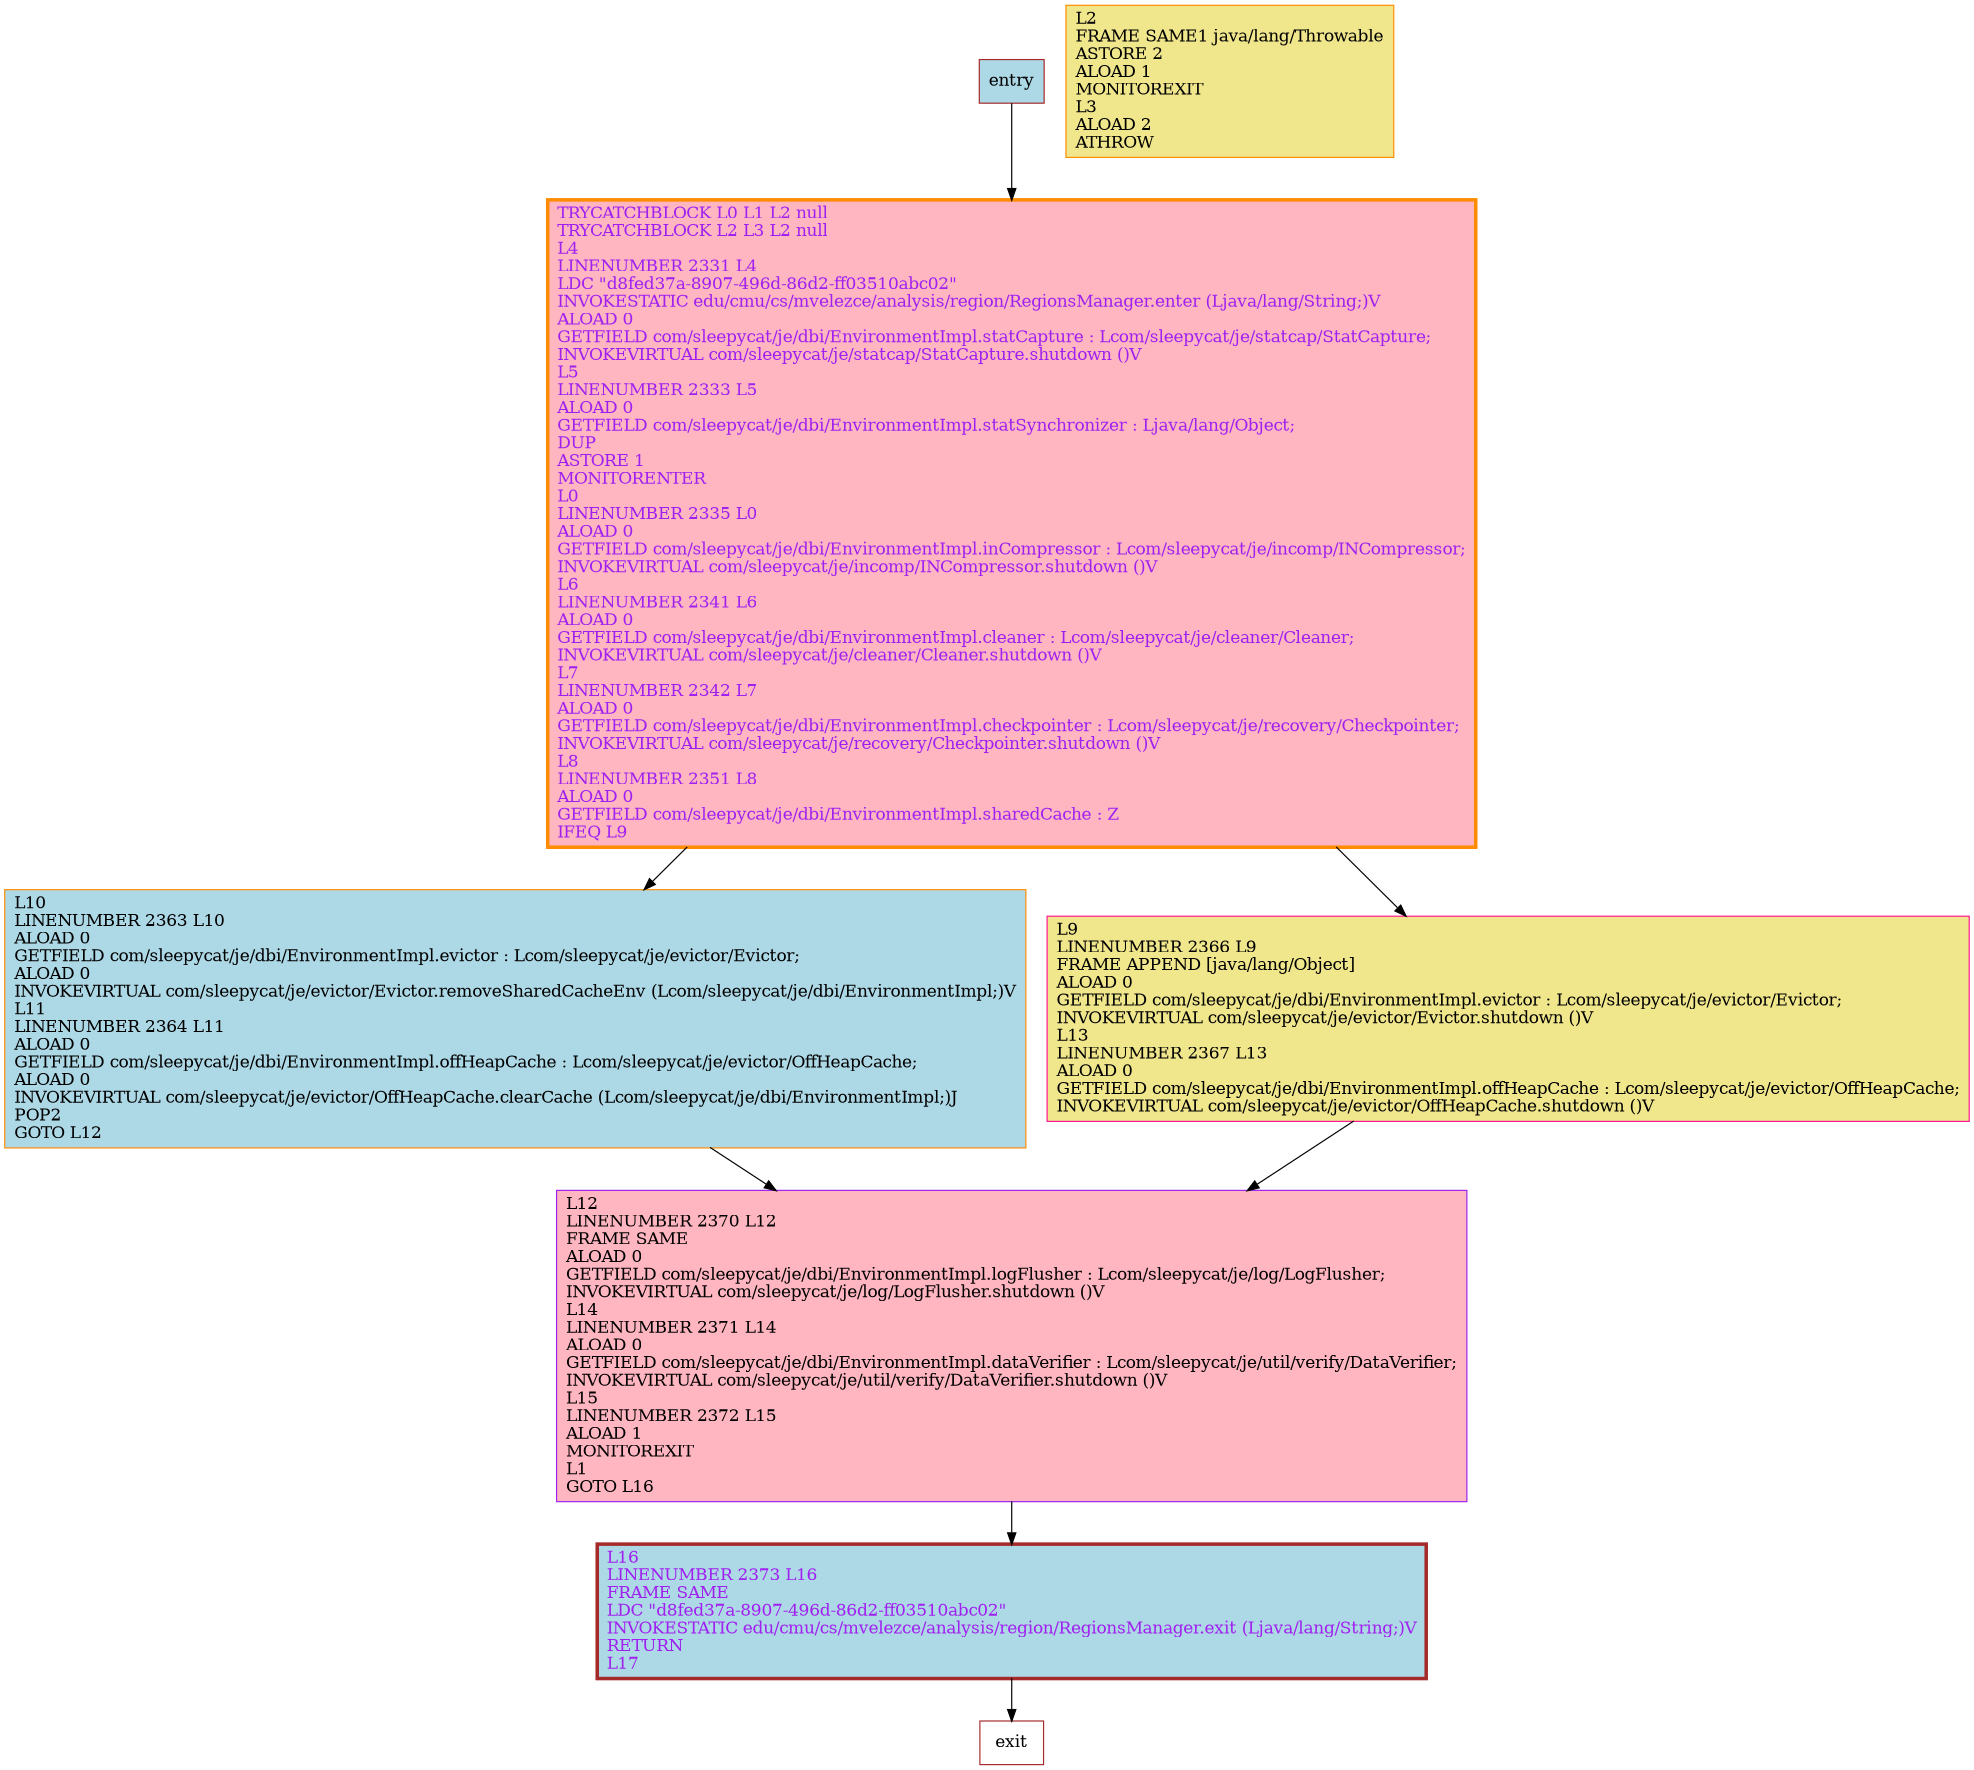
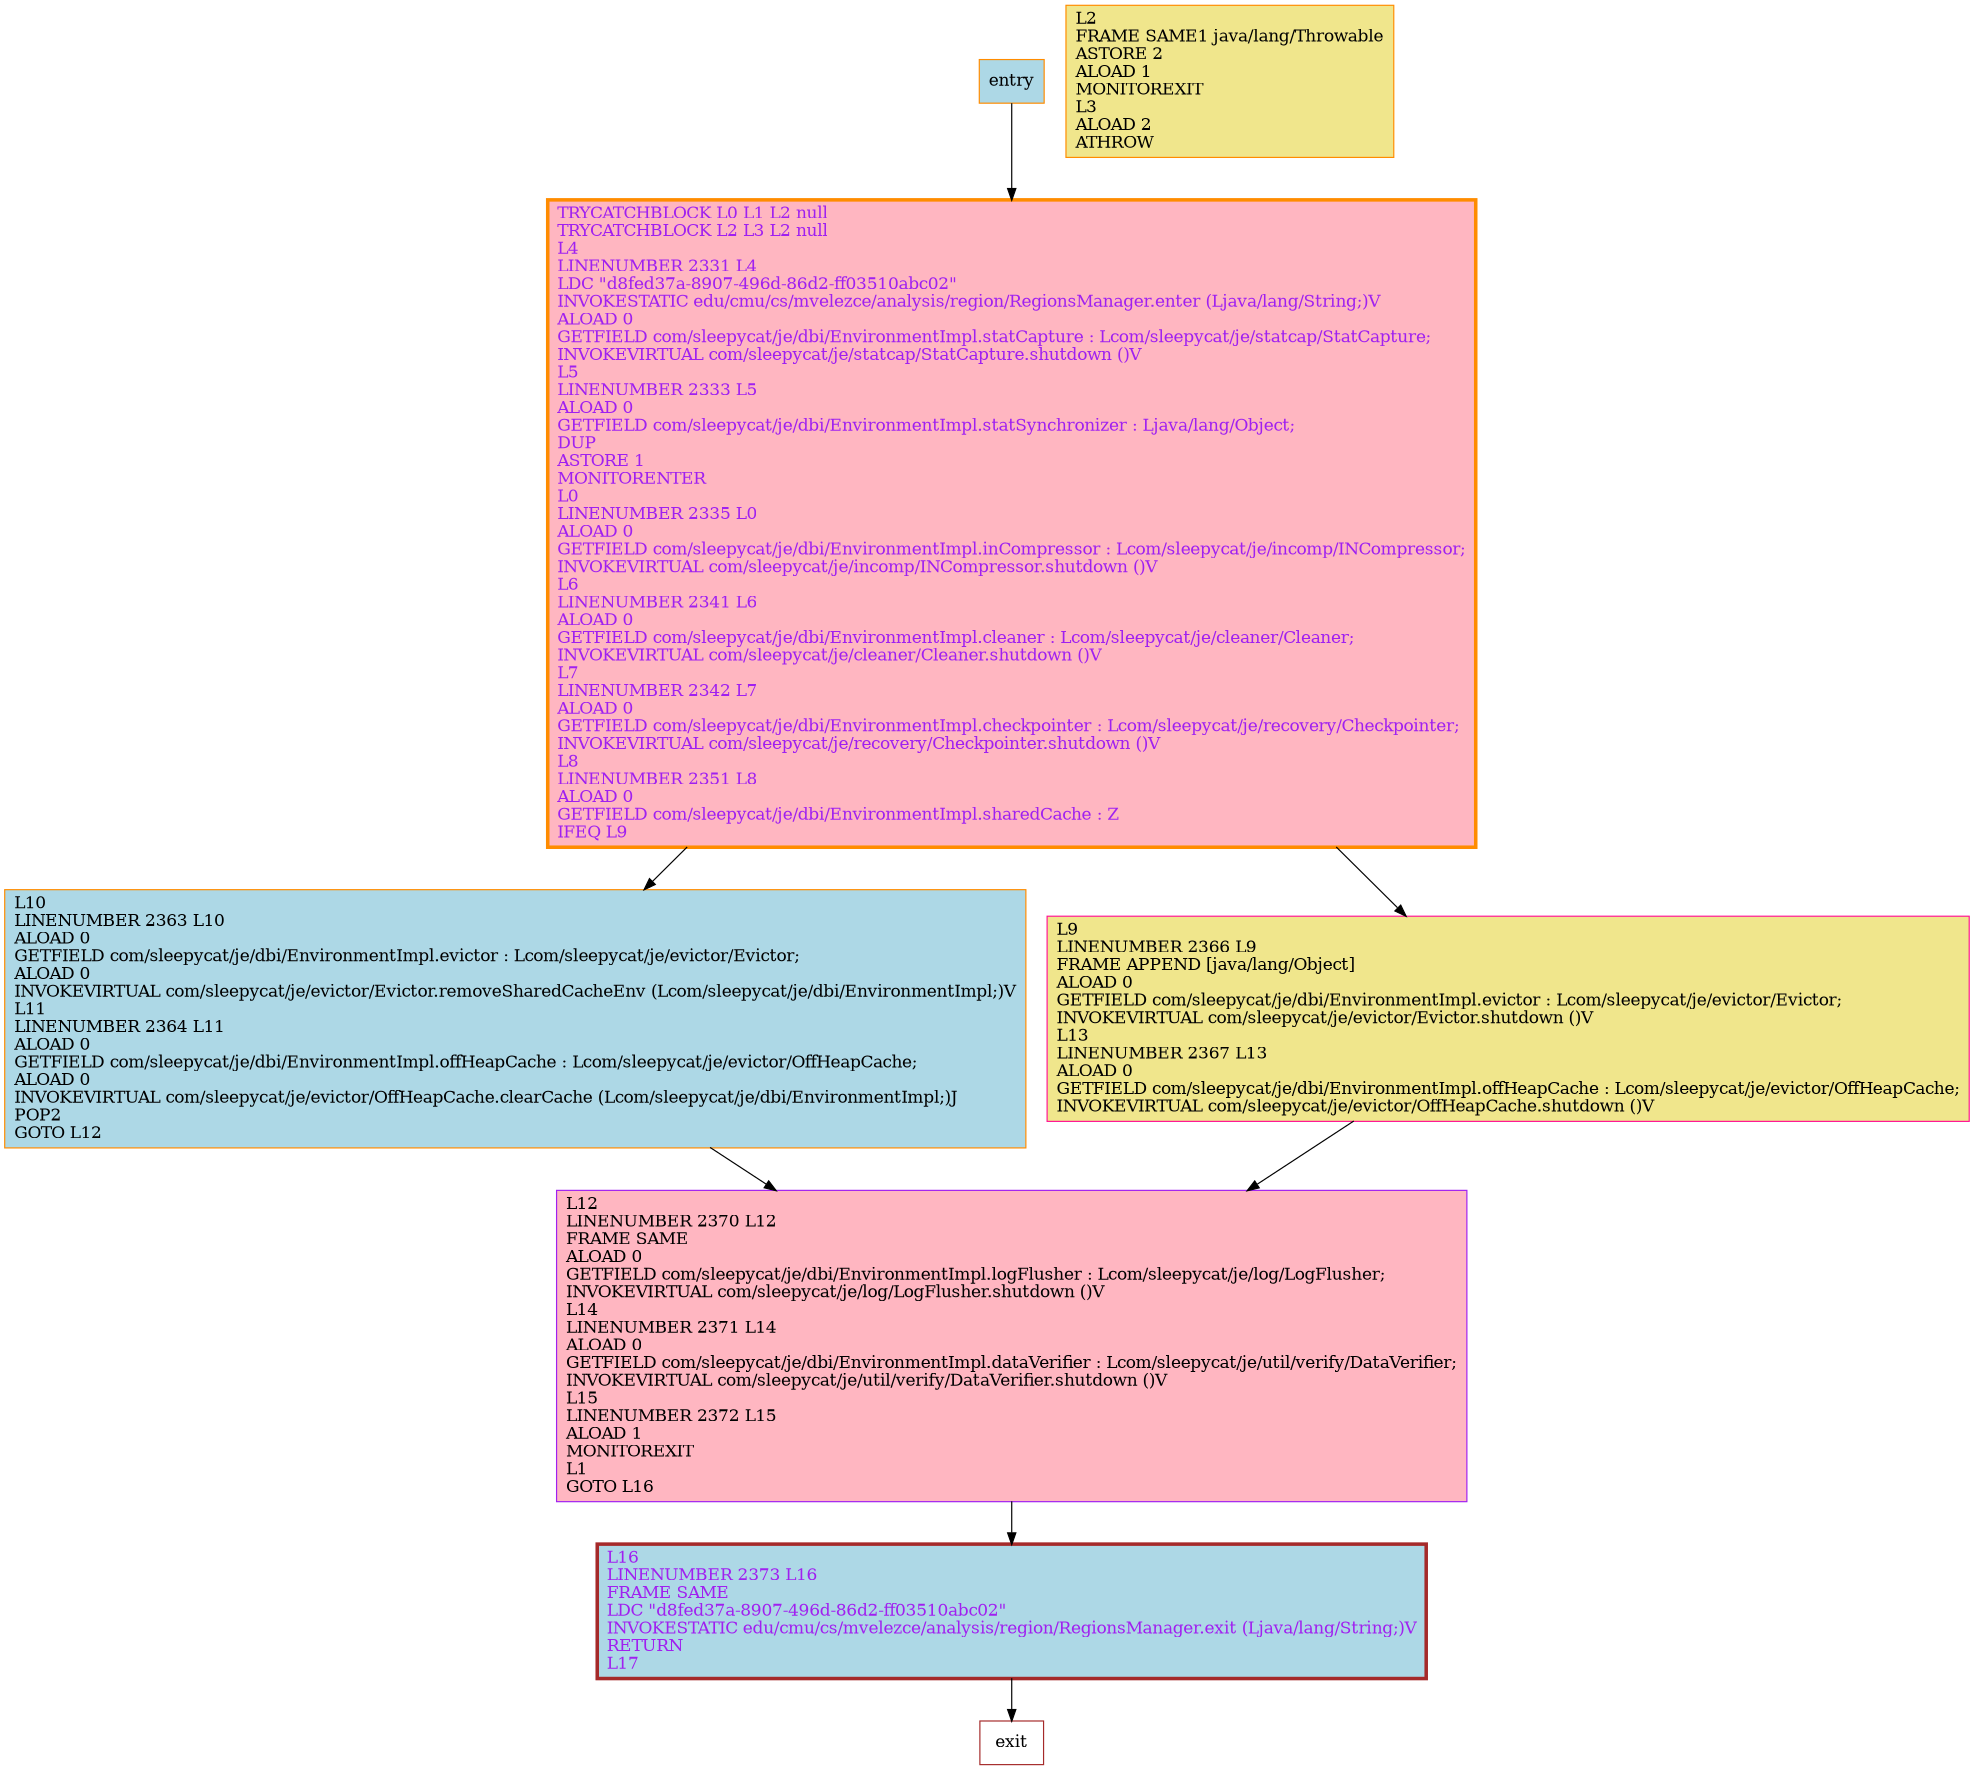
(1012, 81) -> (1012, 81)
